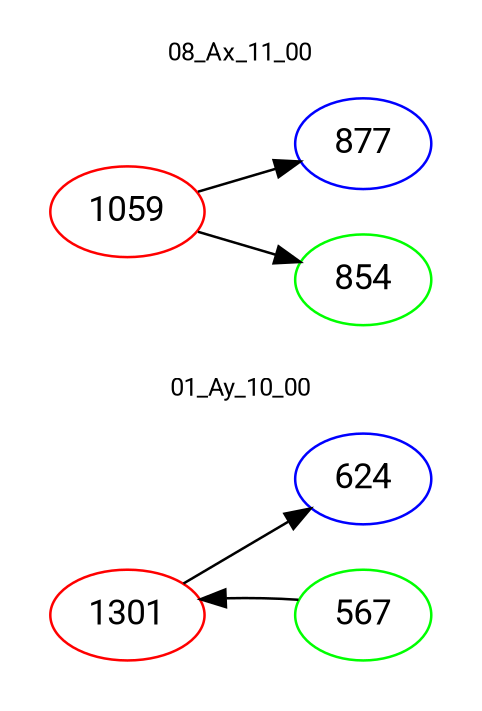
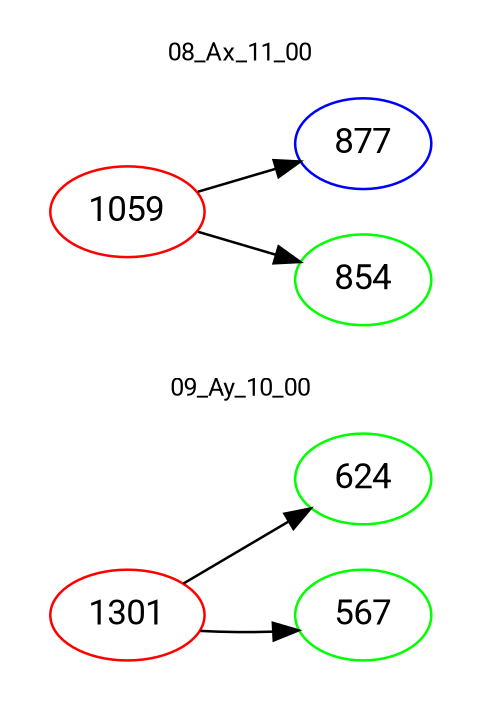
(241, 389) -> (241, 389)
(363, 479) -> (363, 479)
(262, 598) -> (237, 632)
